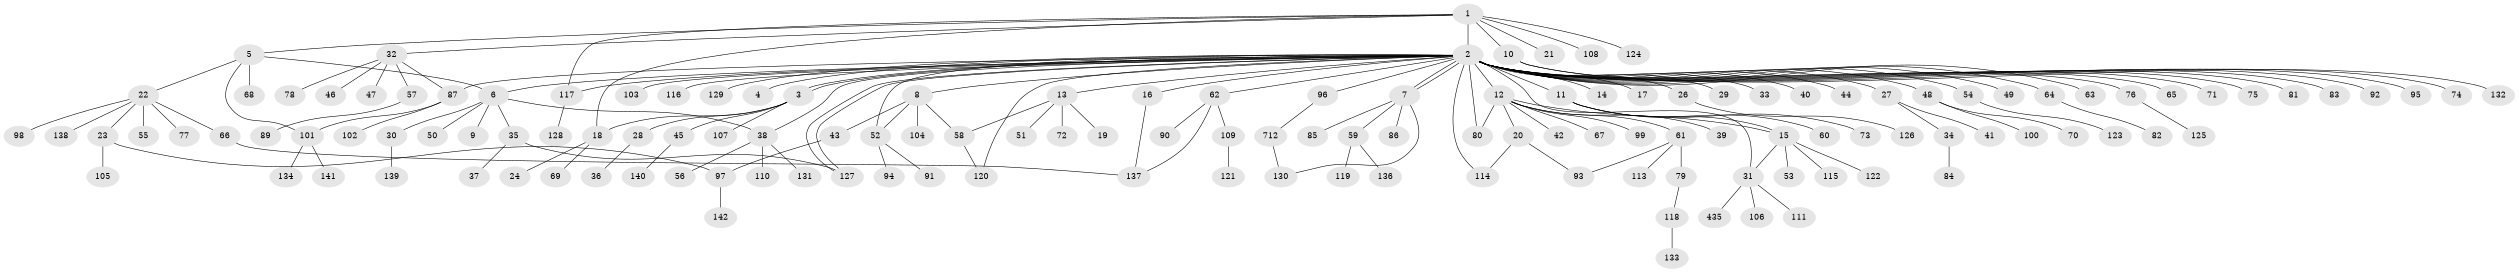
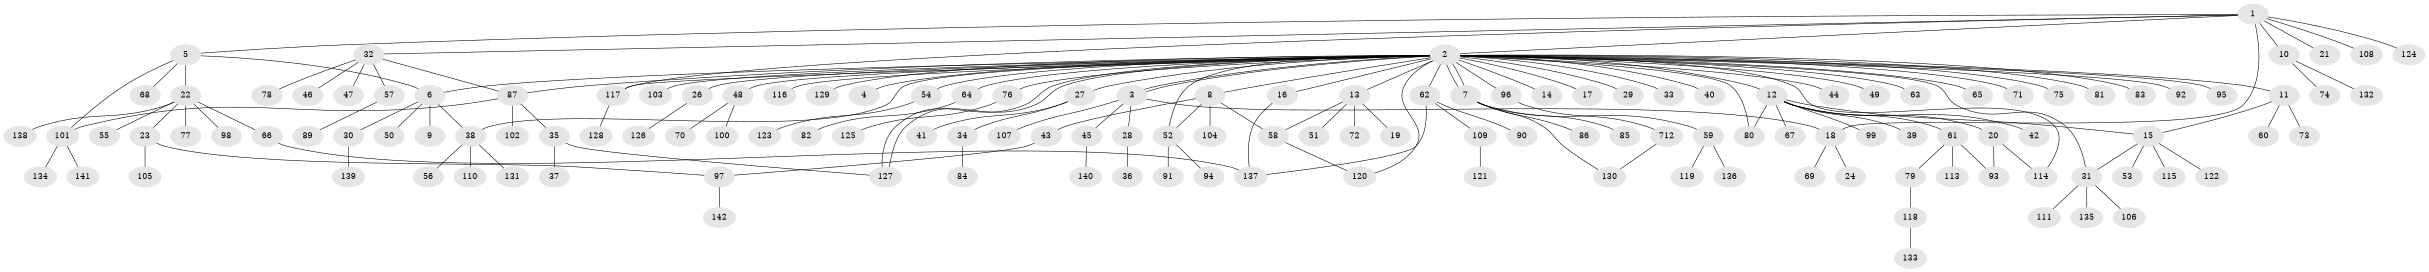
(504, 116) -> (533, 116)
(1714, 218) -> (2087, 218)
